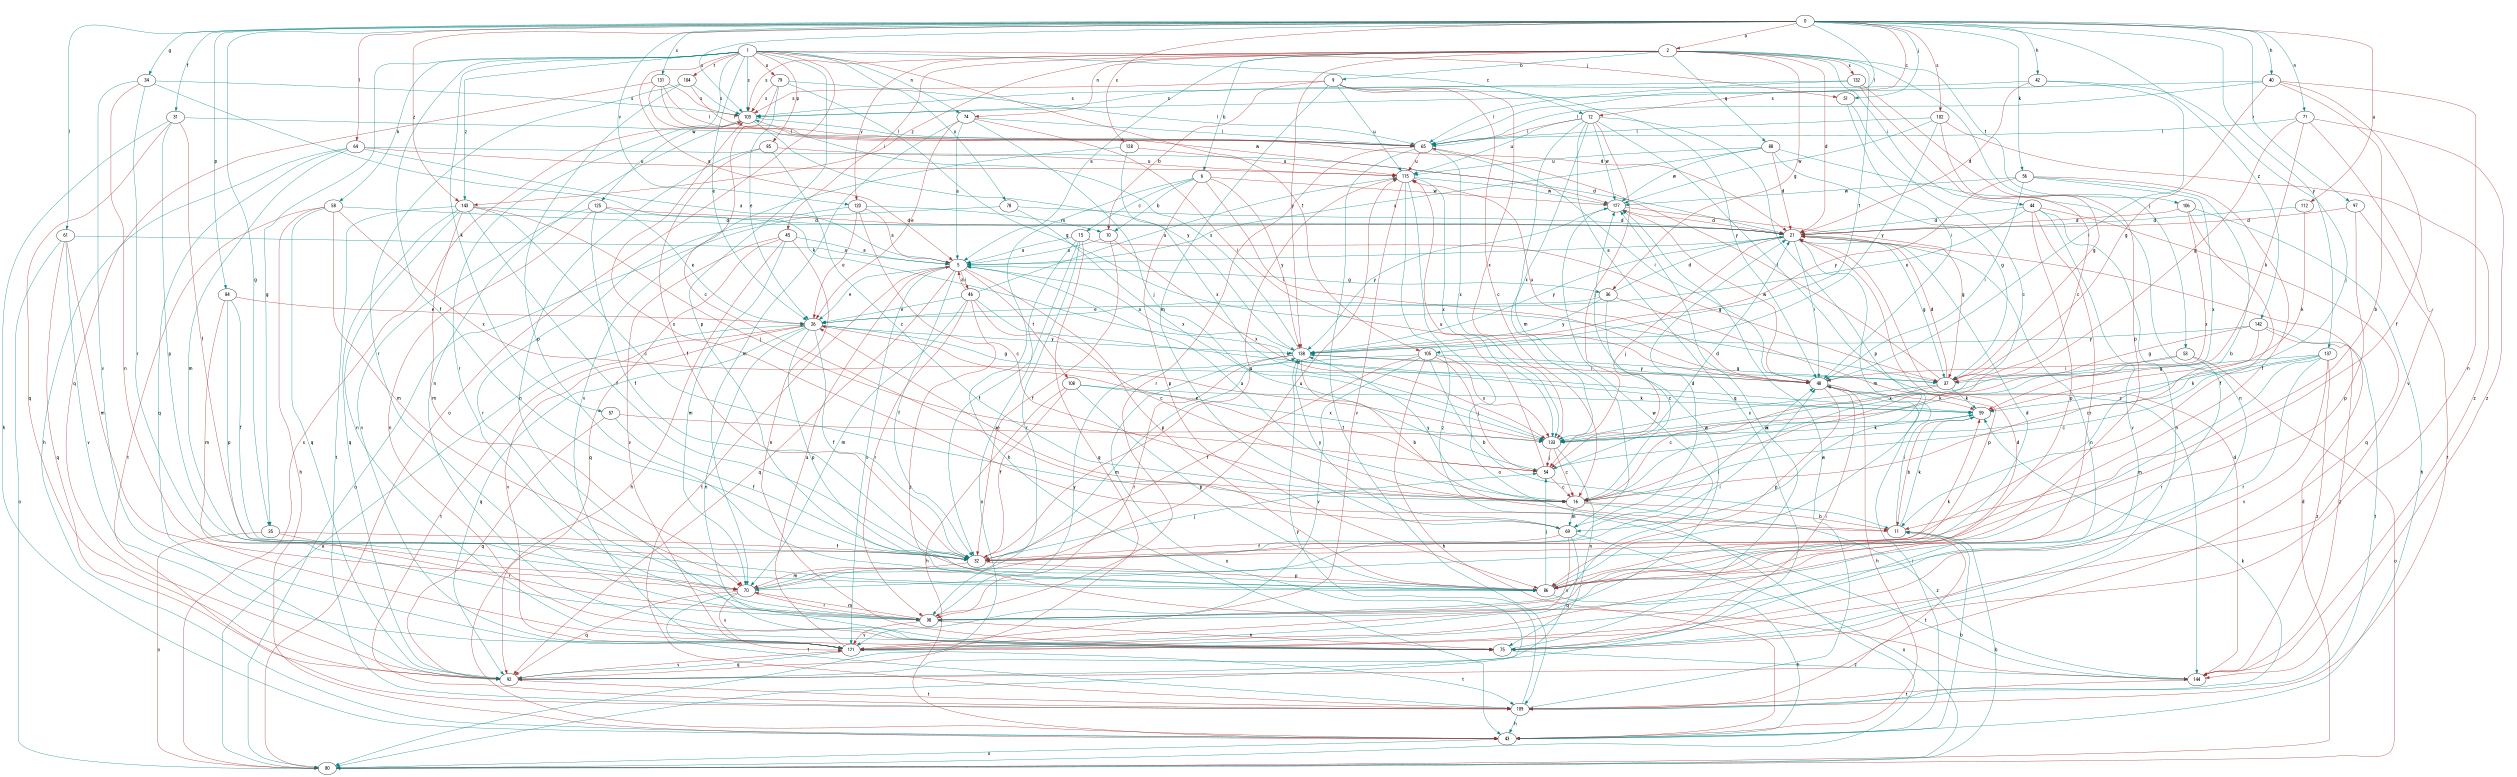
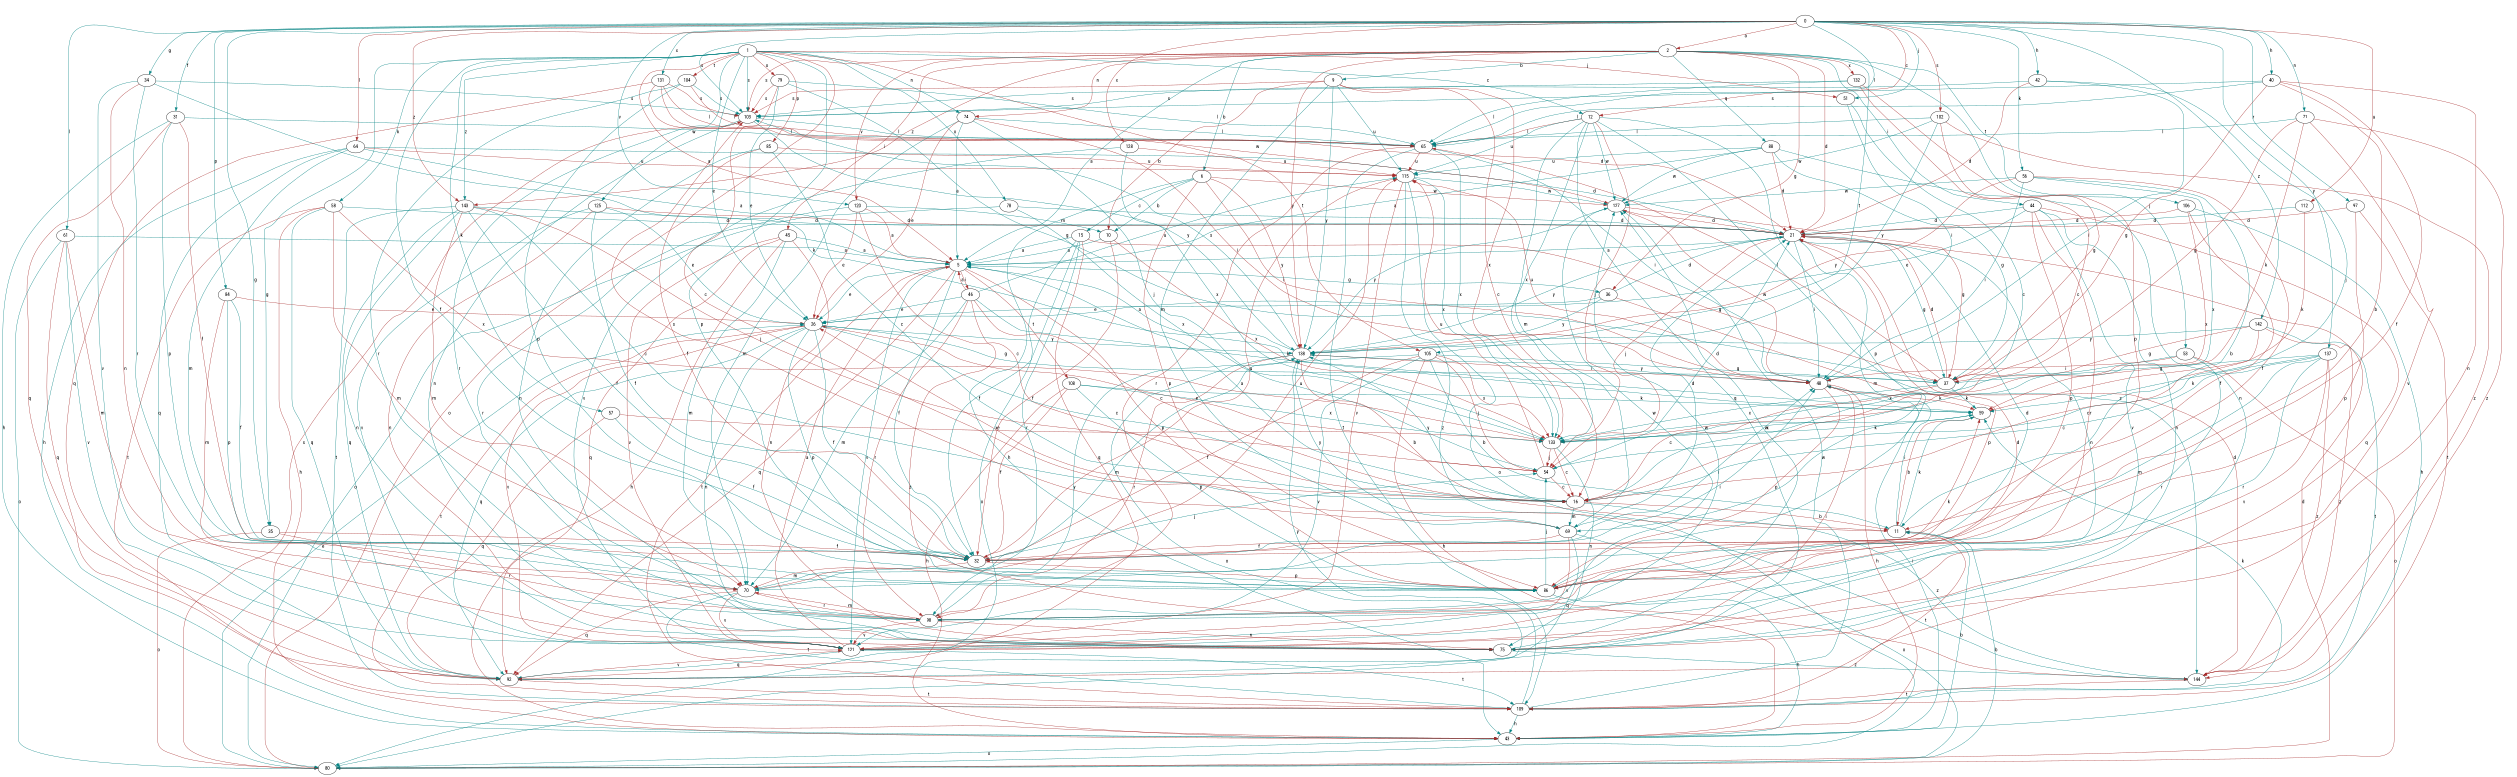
(1661, 131) -> (1327, 204)
(1669, 415) -> (1207, 437)
